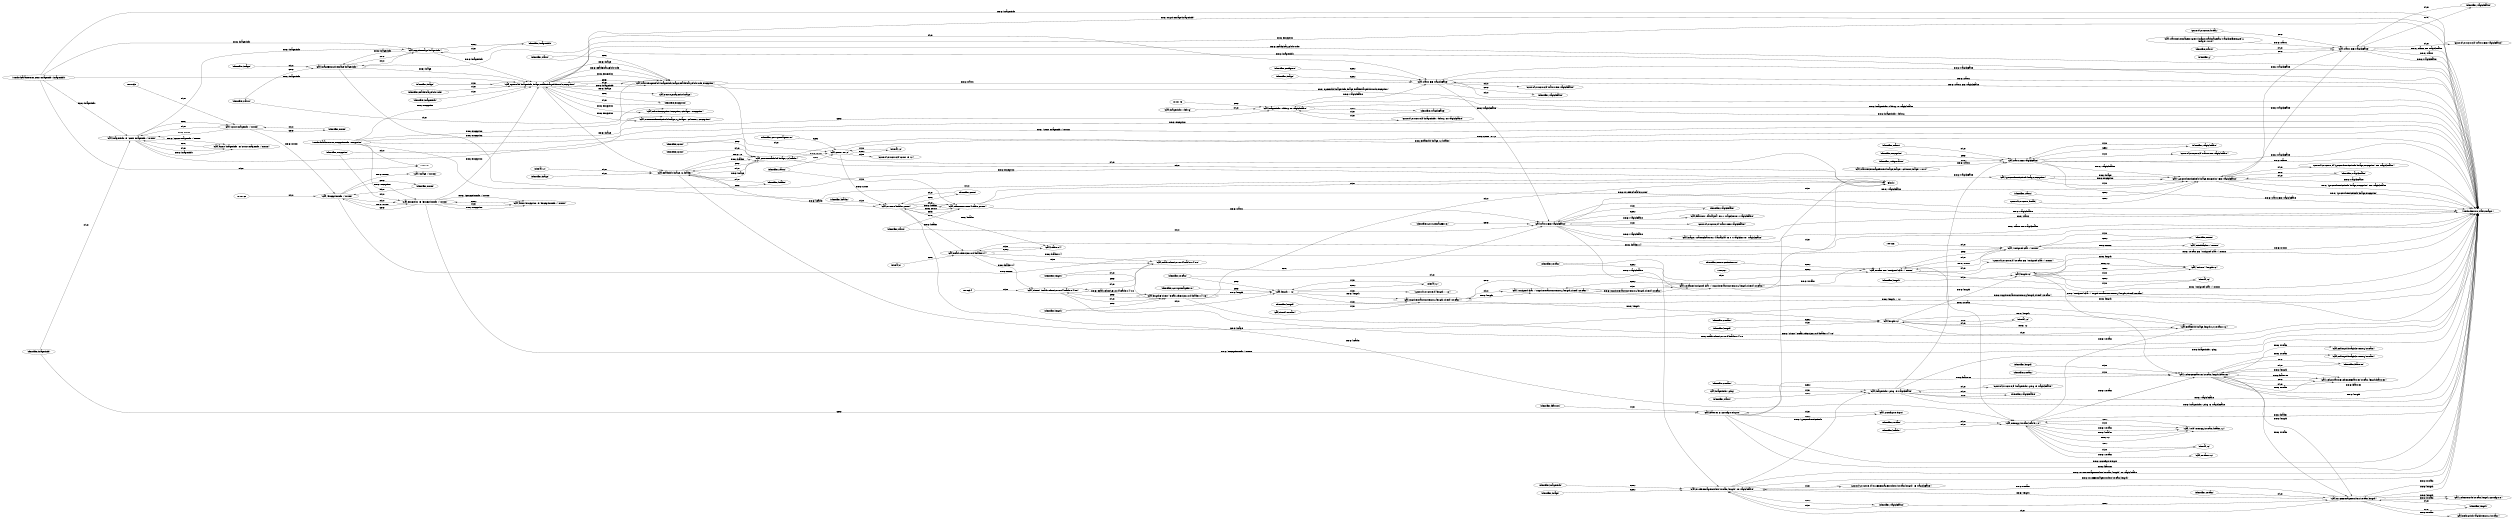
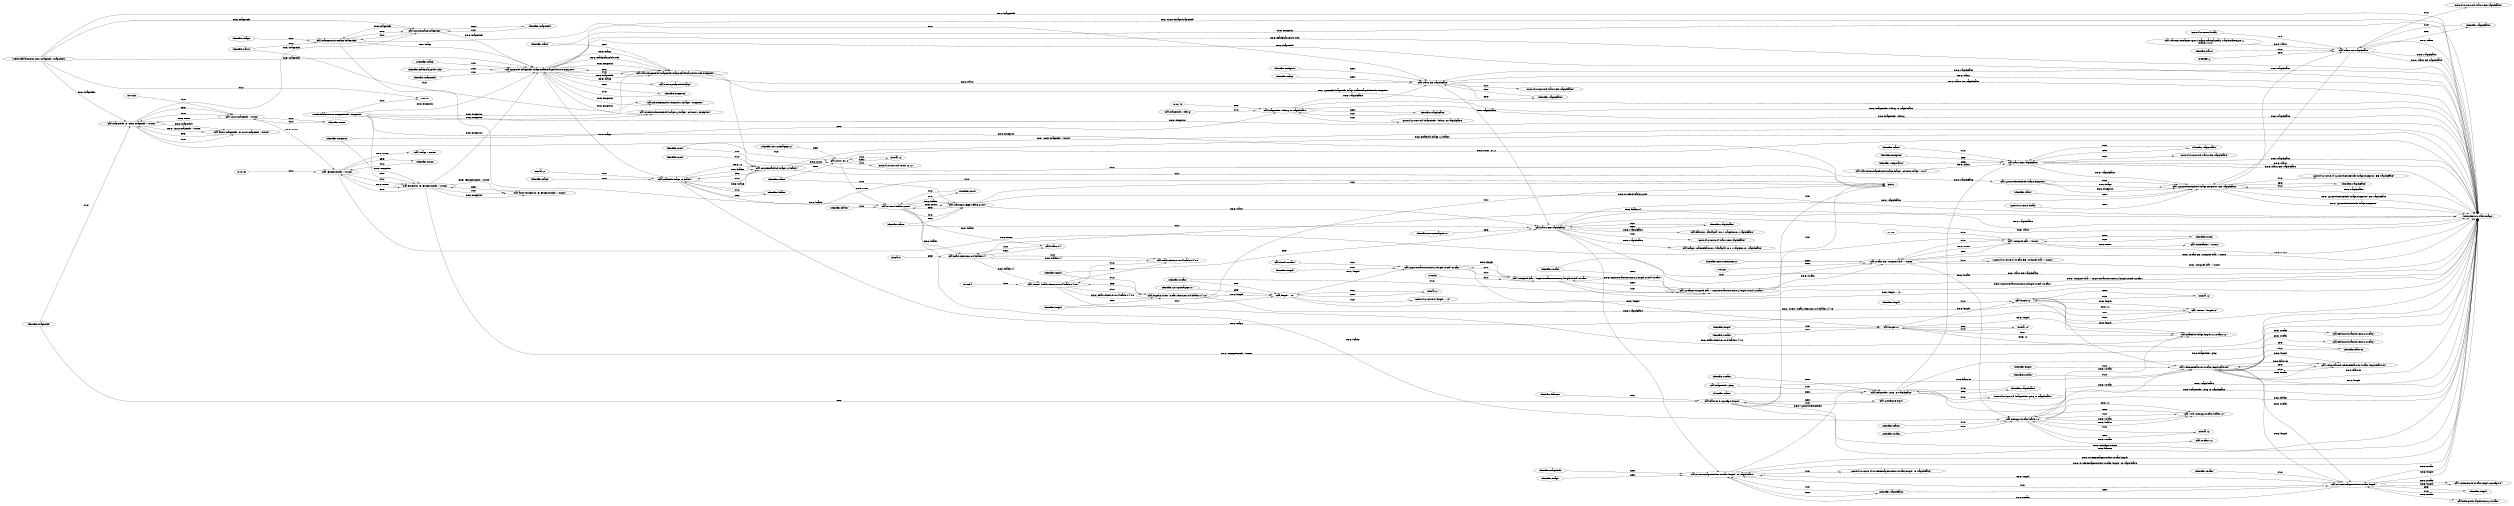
none -> (1433, 276)
